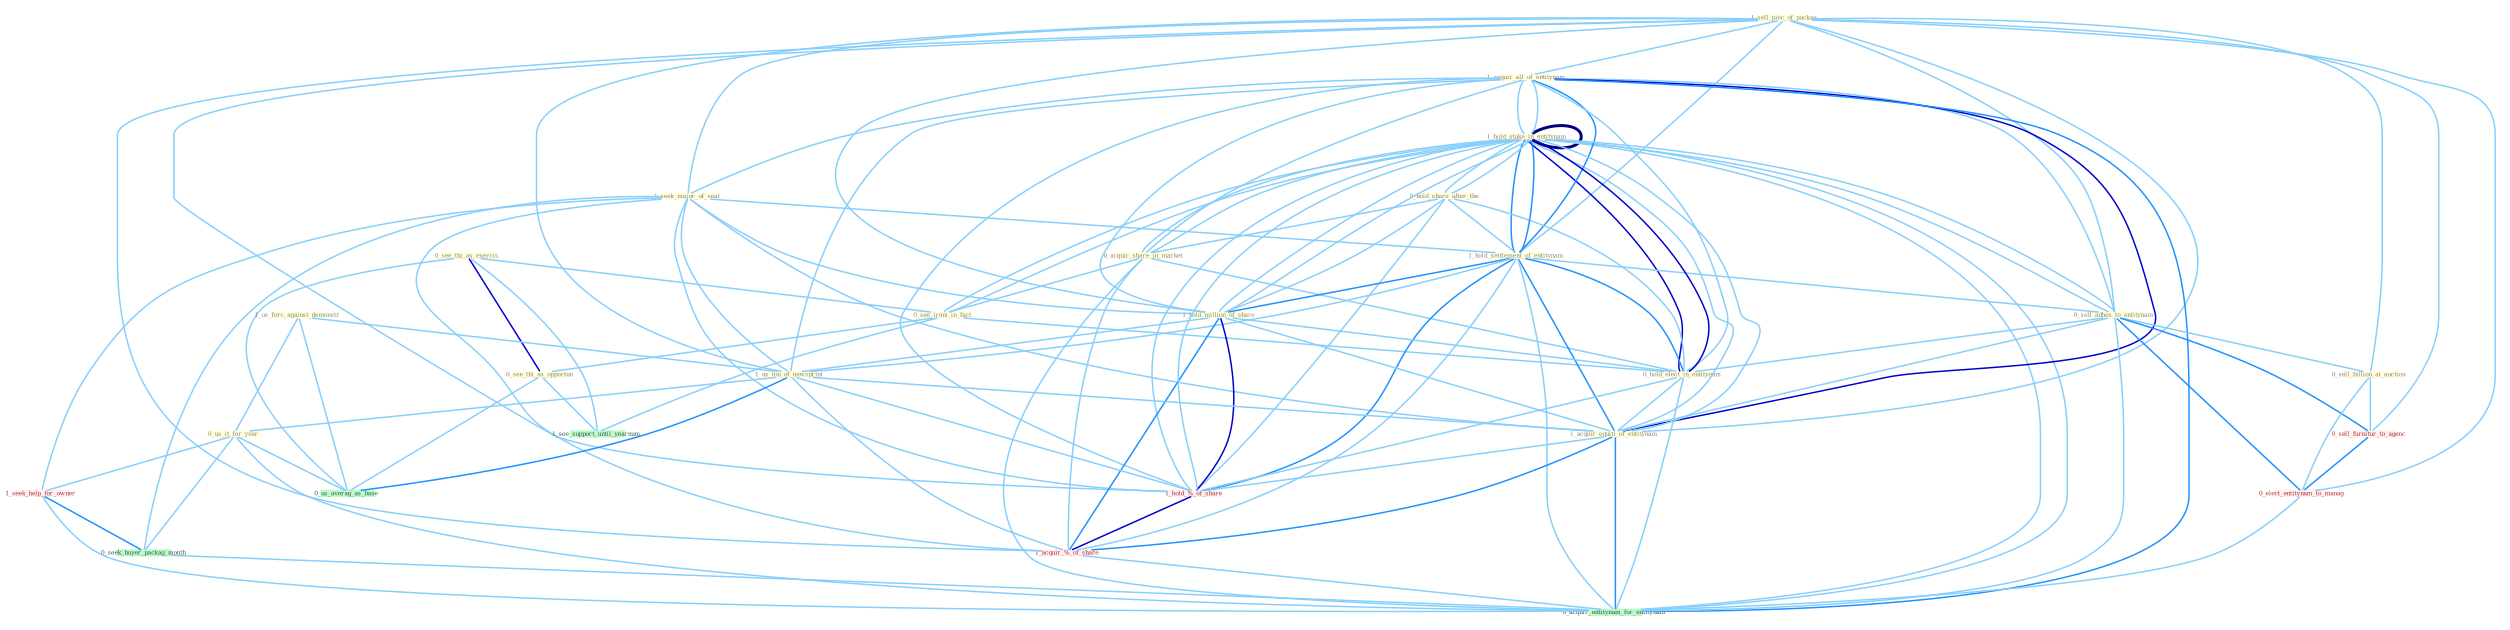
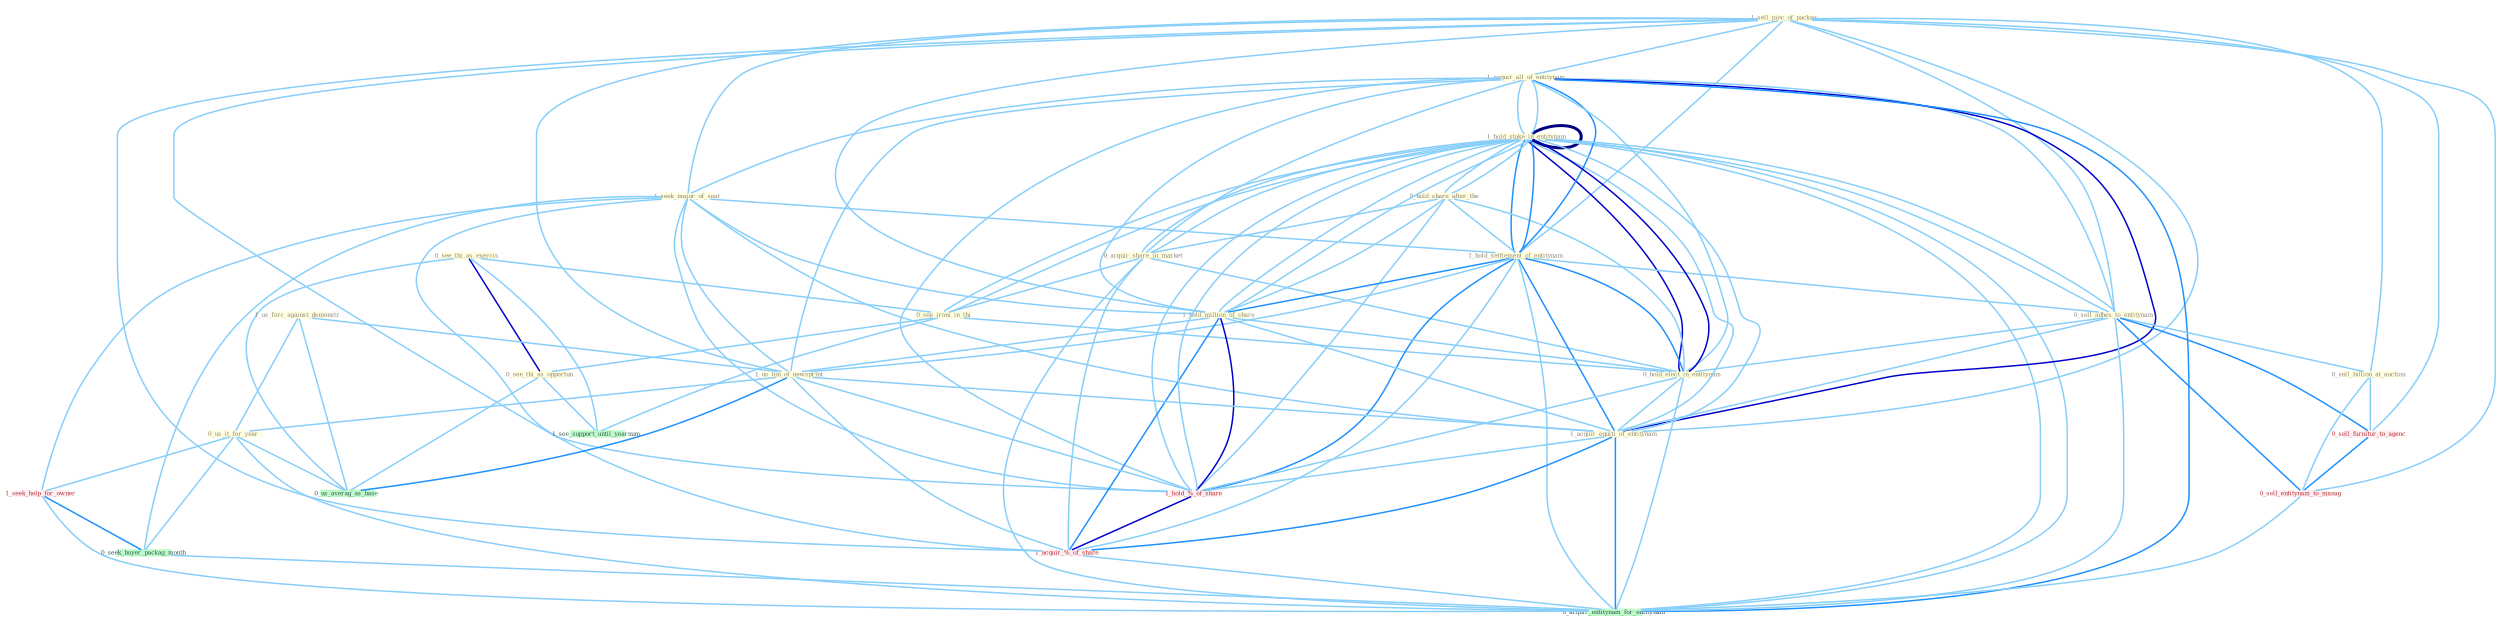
(944, 315) -> (944, 315)
(2302, 493) -> (2302, 493)
